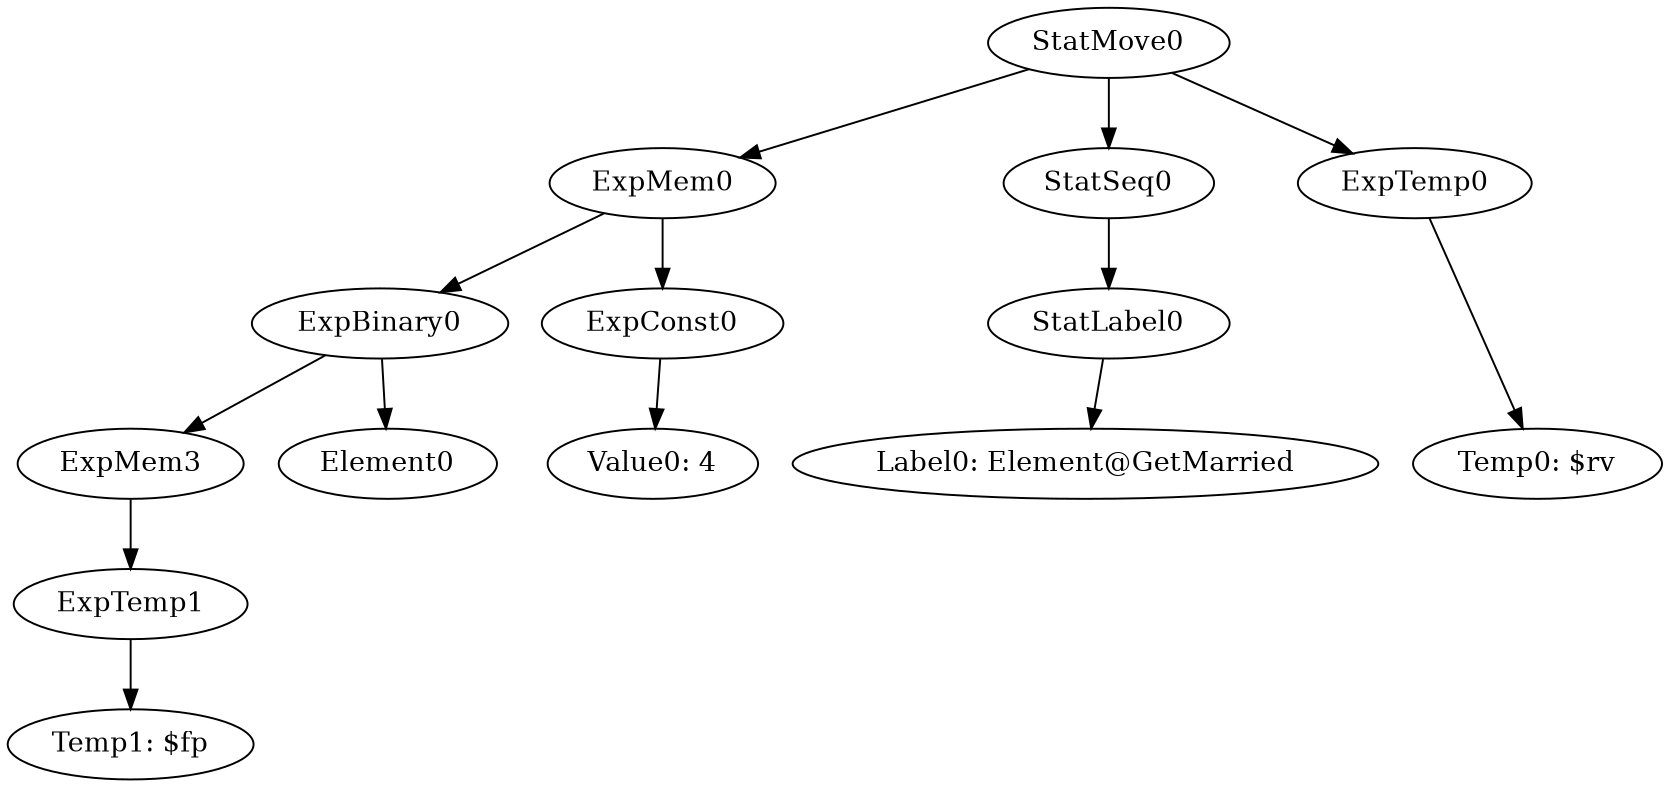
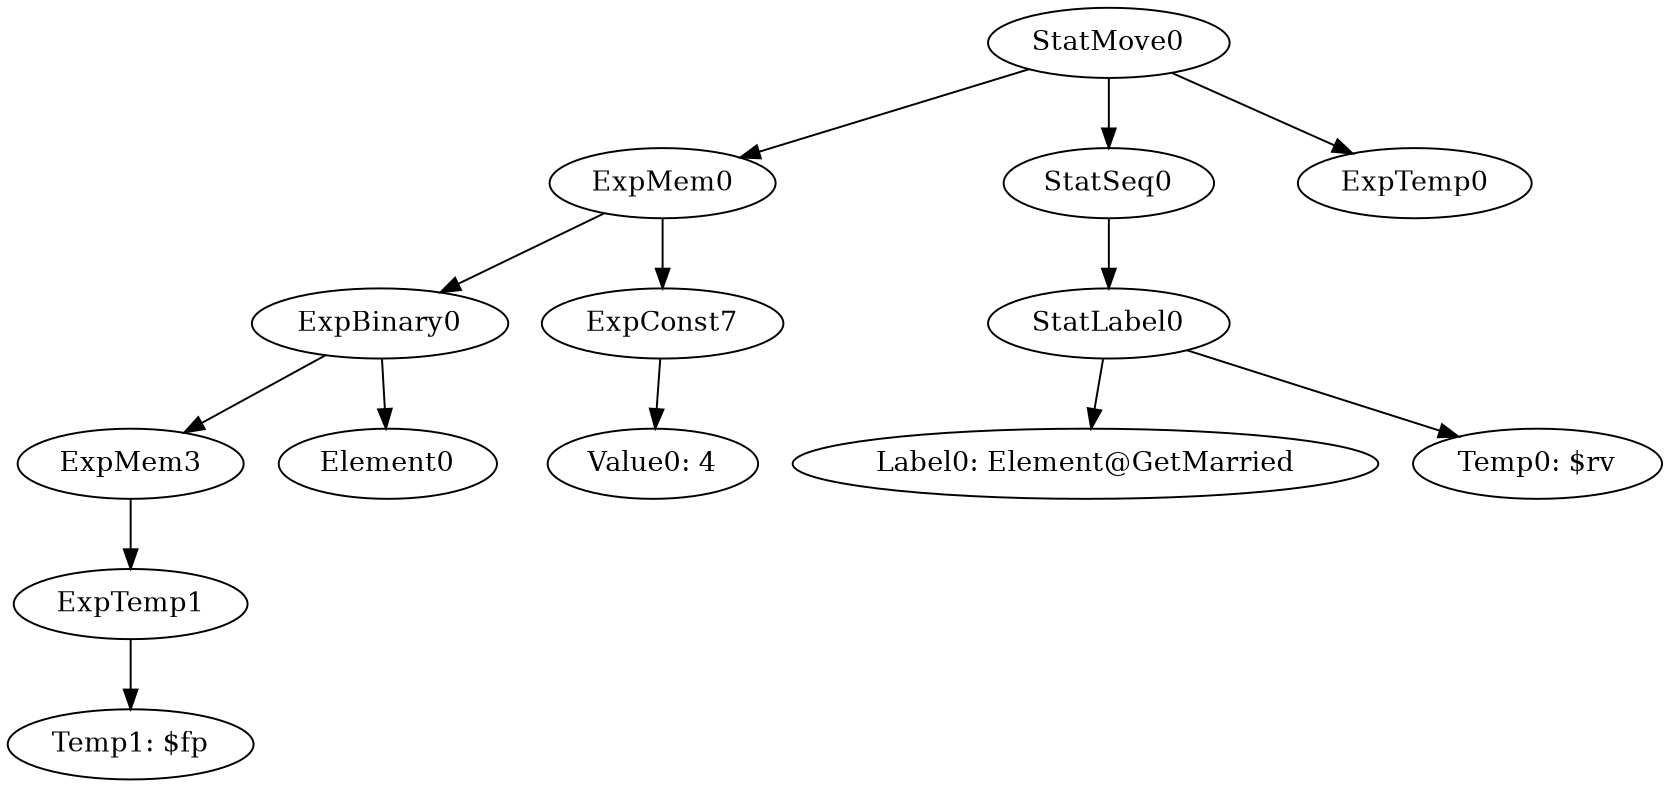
(1472, 314) -> (1313, 390)
(663, 323) -> (663, 323)
